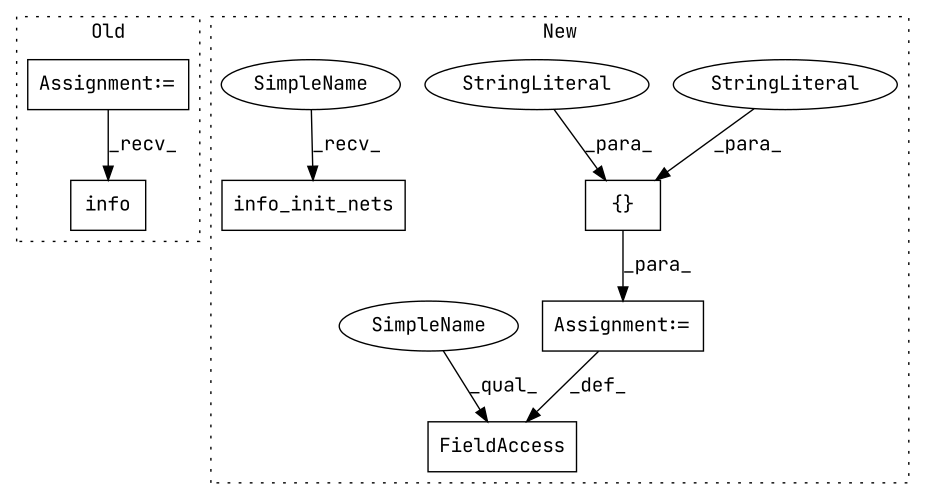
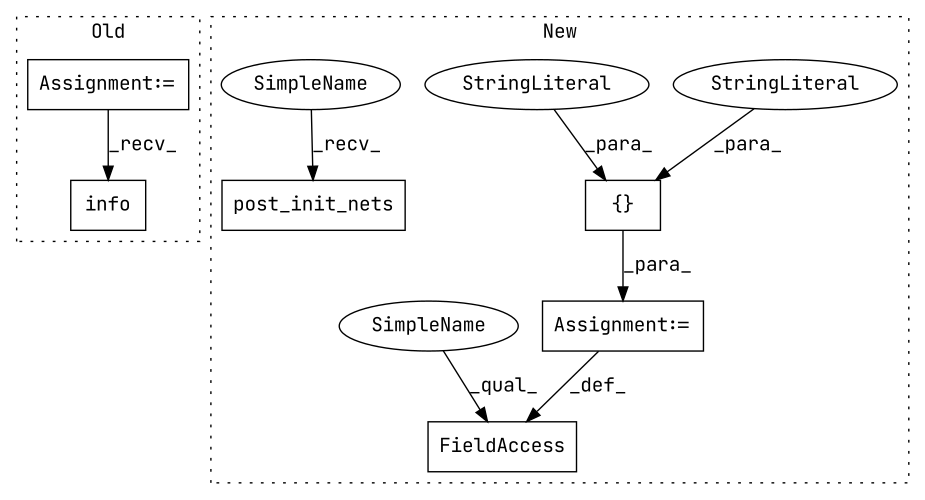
(314, 205) -> (314, 205)
